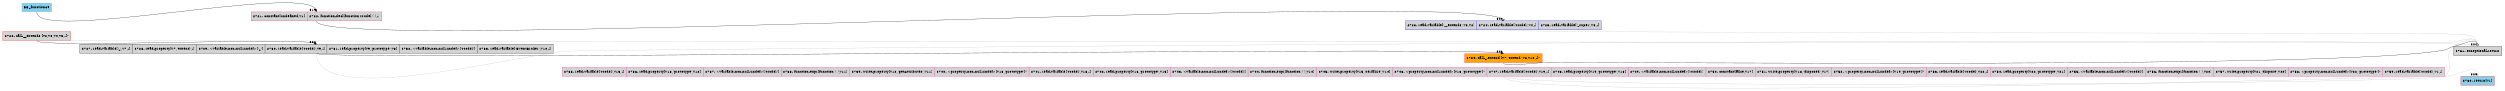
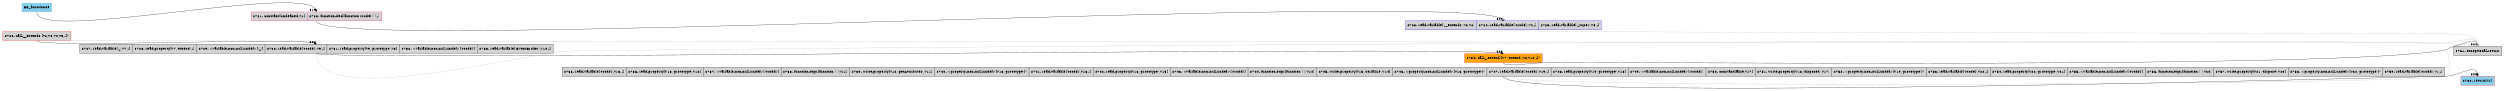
(1503, 72) -> (1503, 72)
(1991, 86) -> (1991, 86)
